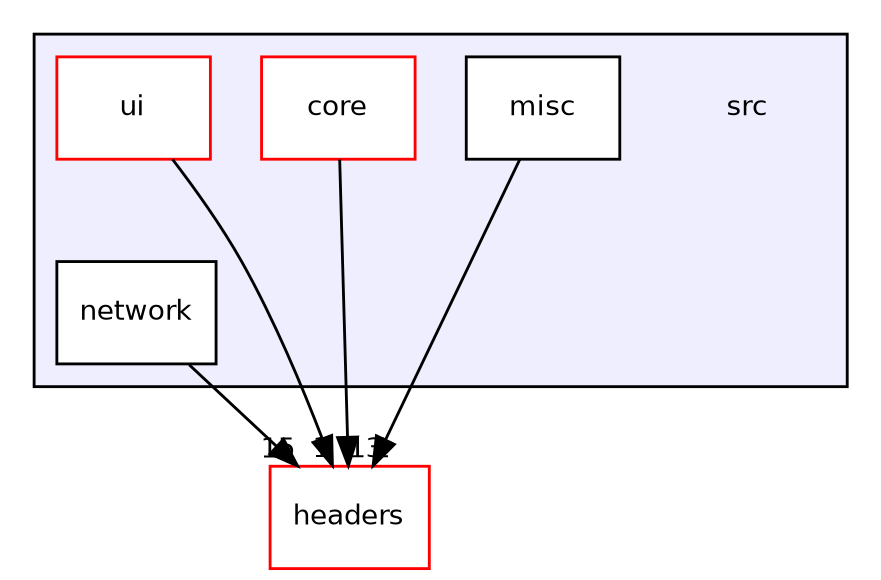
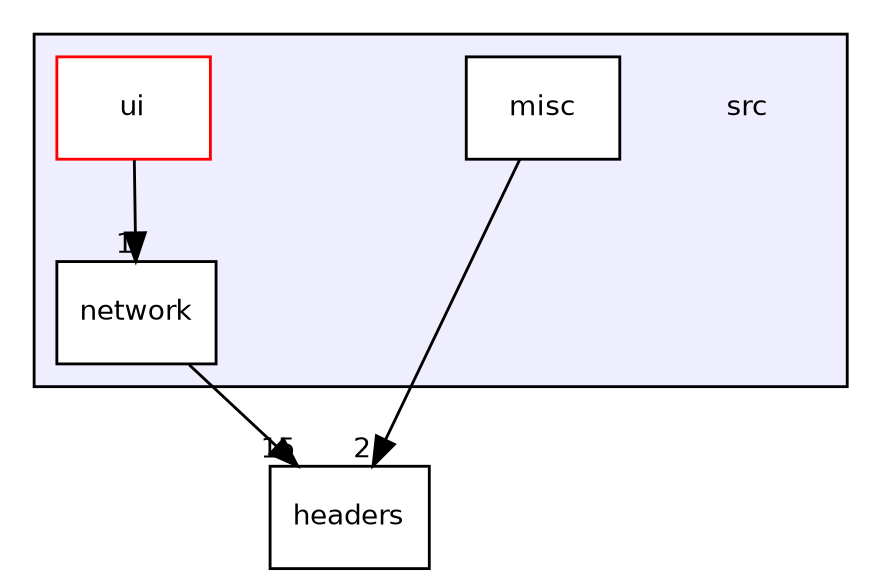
(338, 108) -> none
(258, 293) -> (135, 196)
(350, 517) -> (350, 517)
